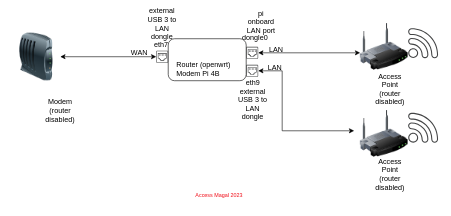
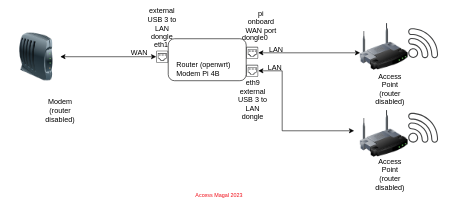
(261, 22) -> (261, 22)
(161, 45) -> (161, 45)
